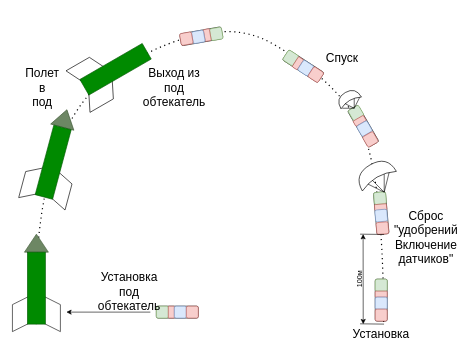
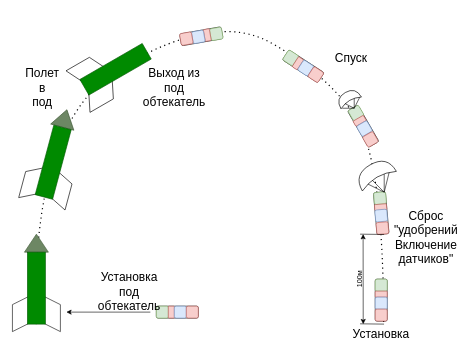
(342, 57) -> (351, 57)
